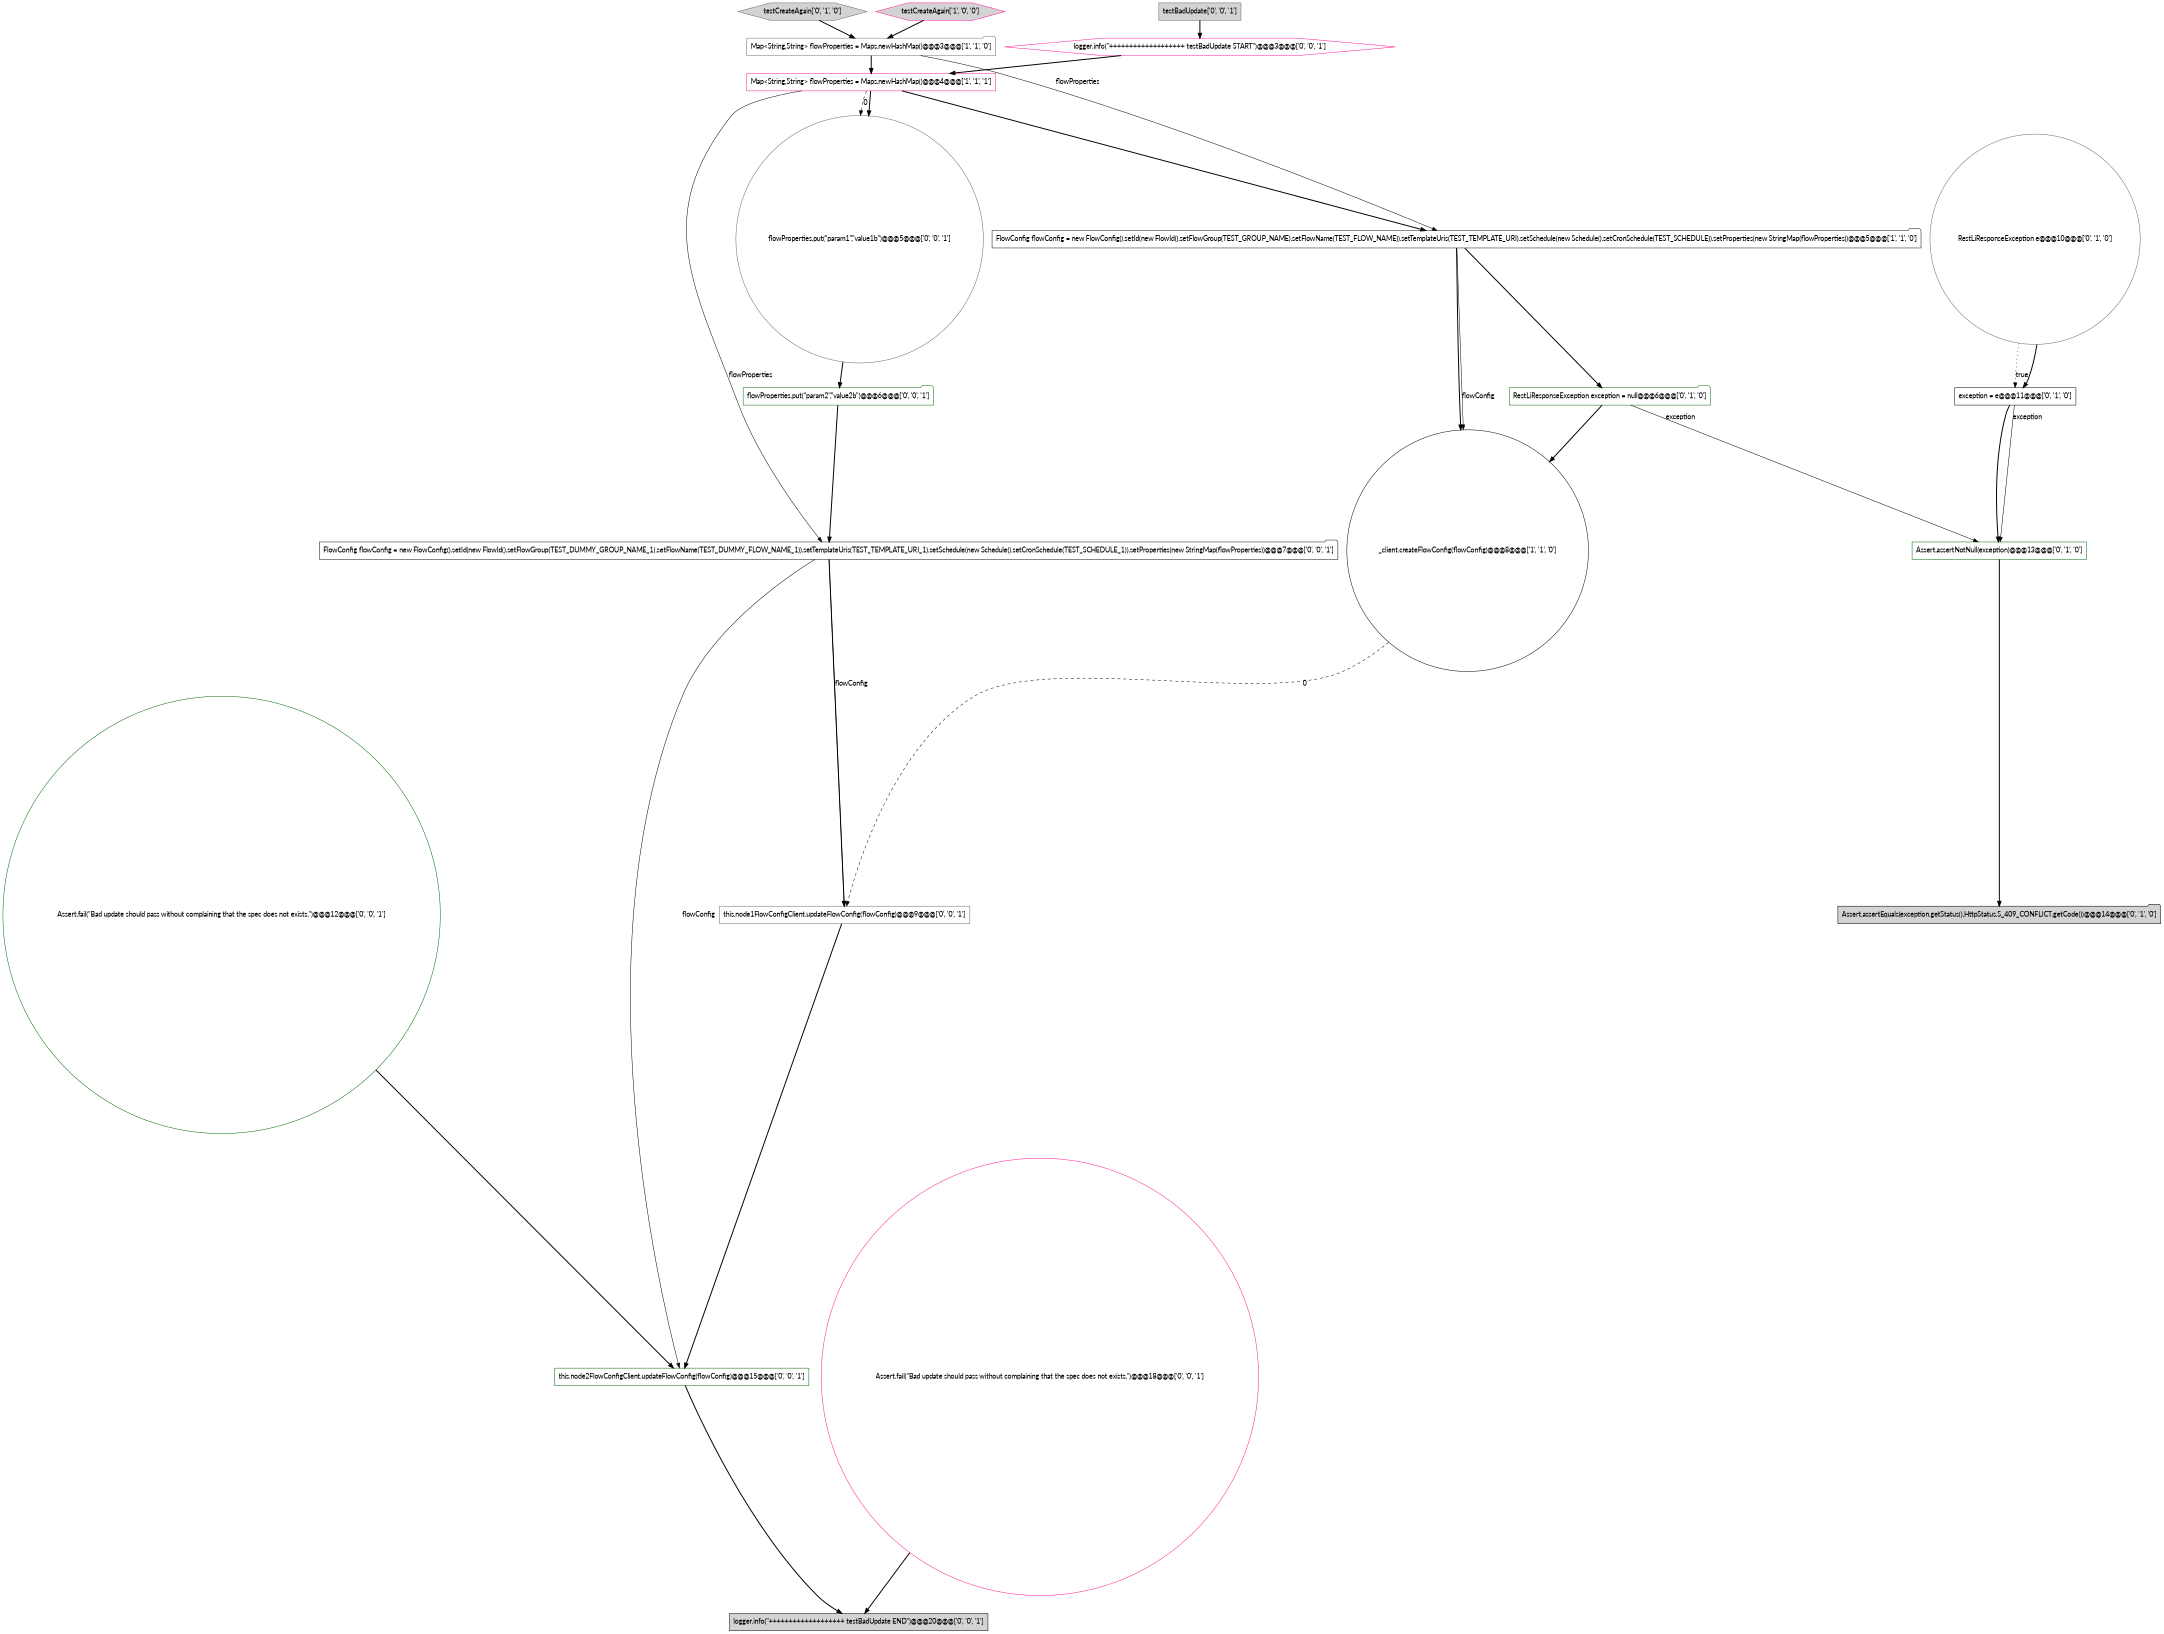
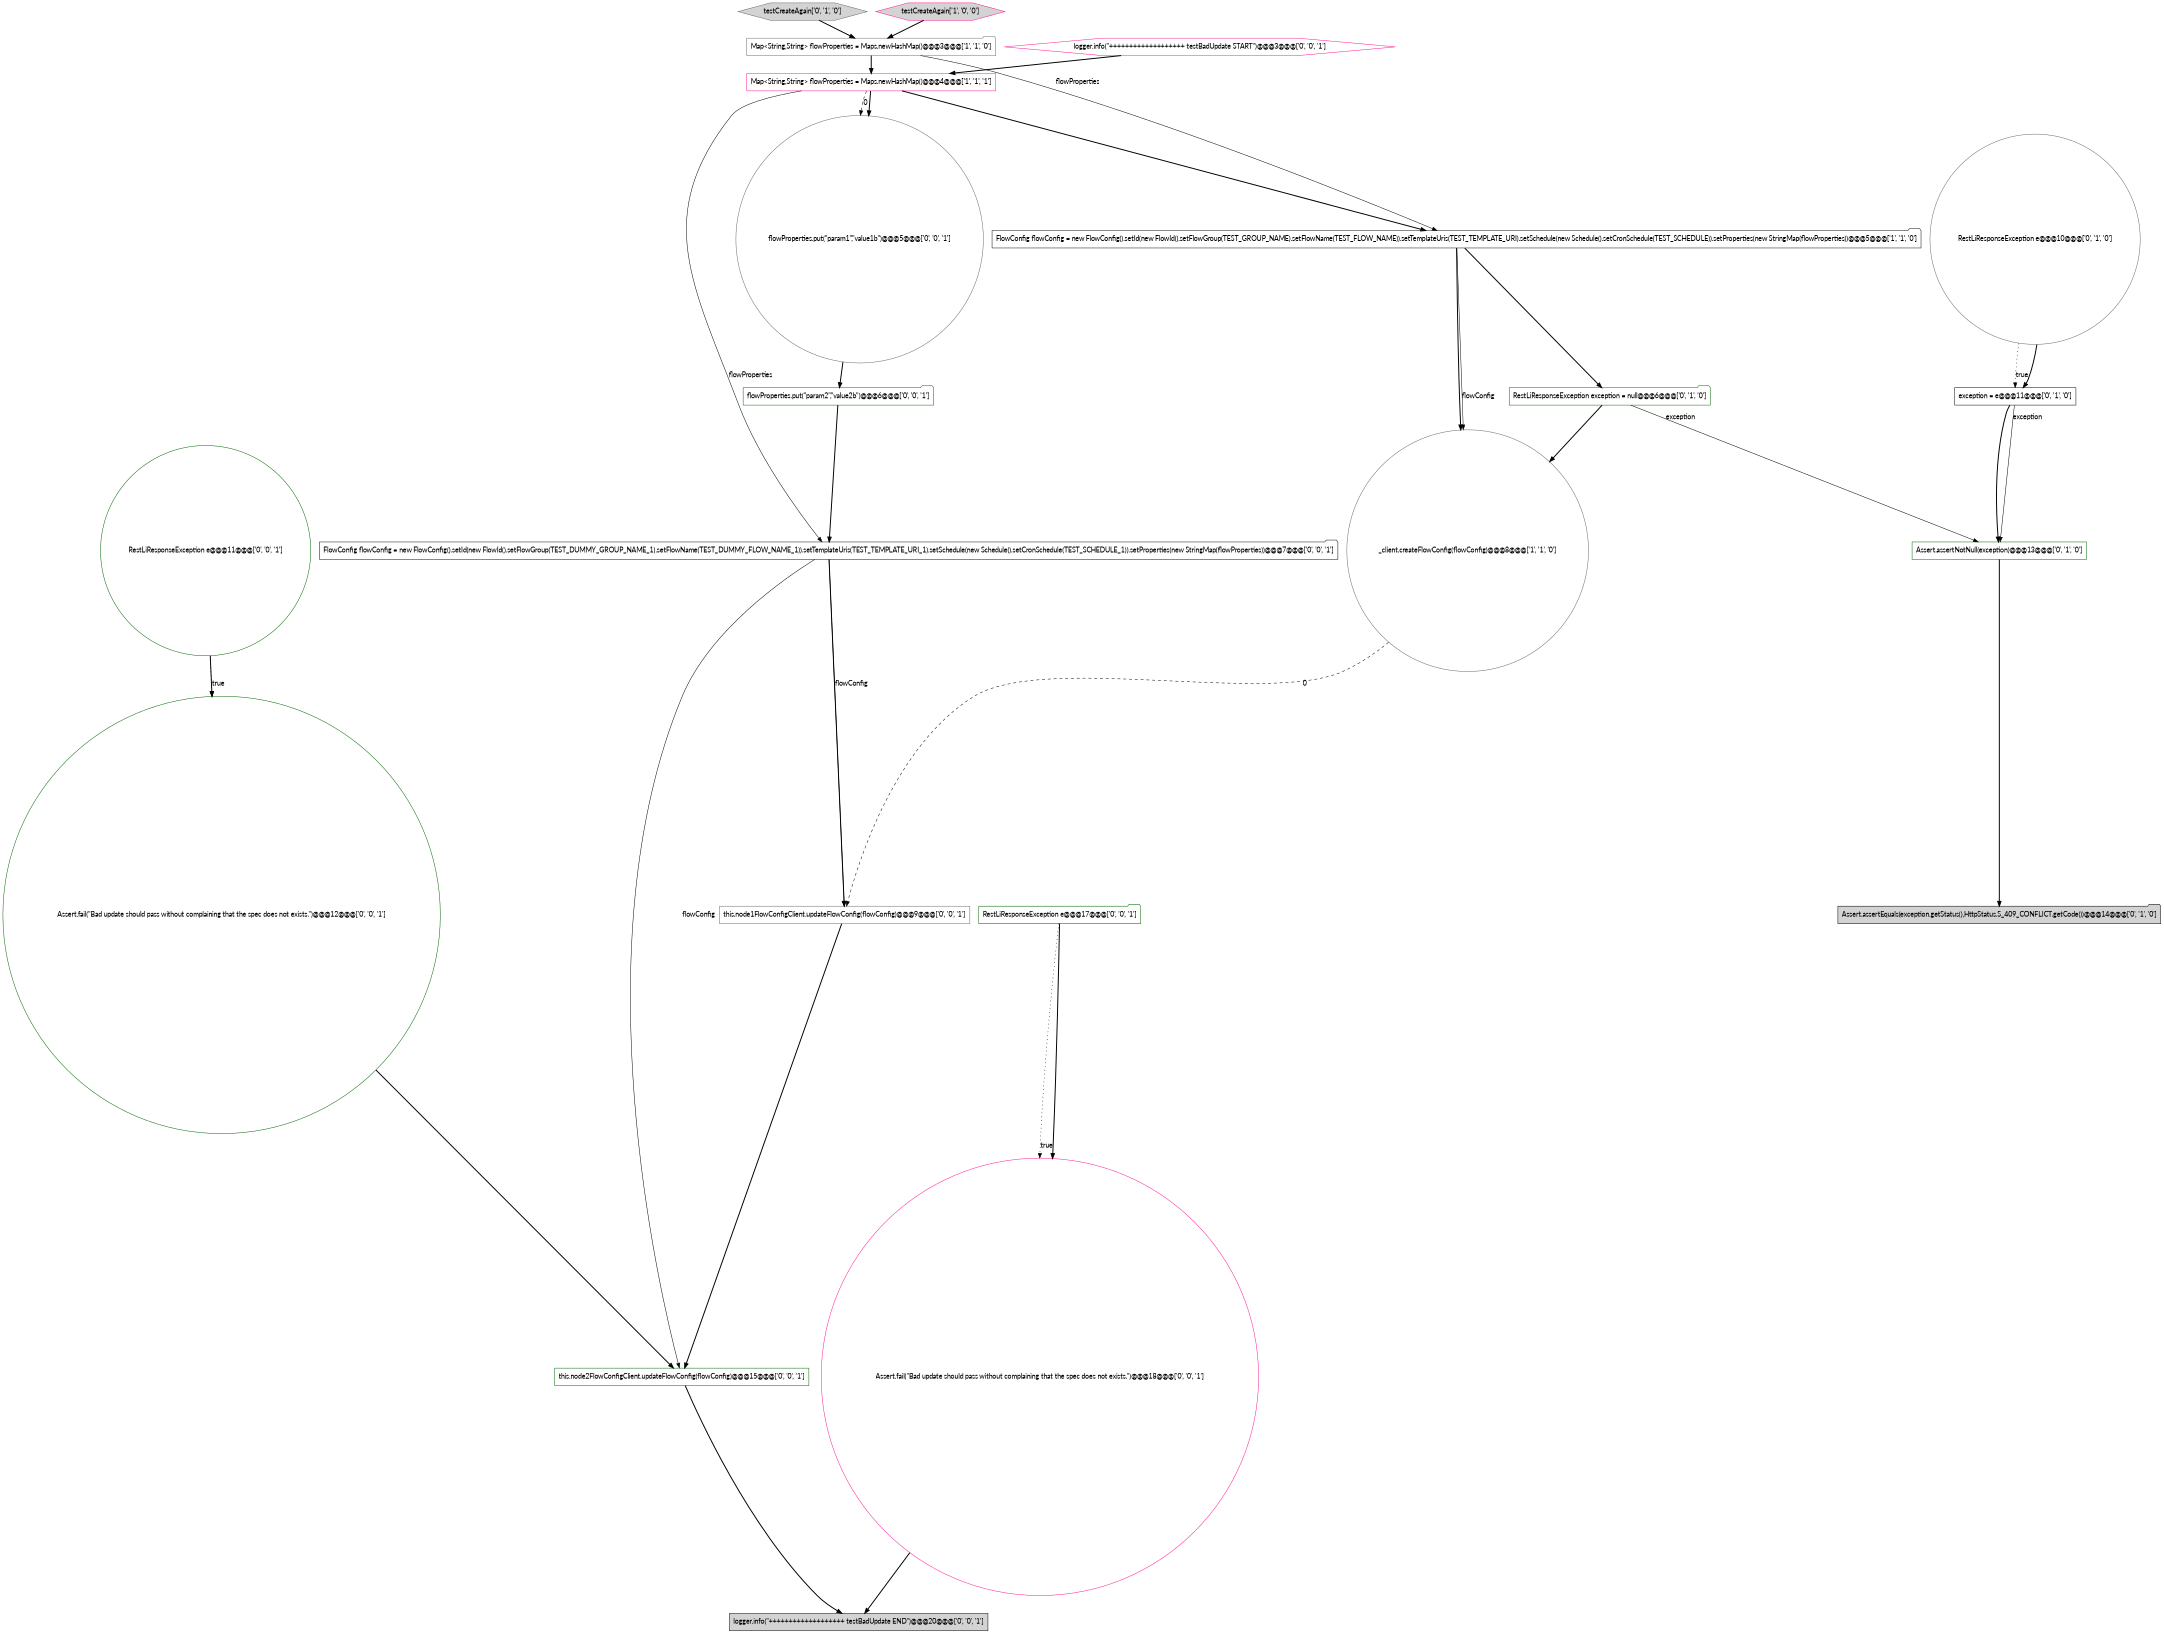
(1200, 12) -> none
none -> (206, 551)
(1468, 551) -> (1468, 551)
none -> (1060, 915)
